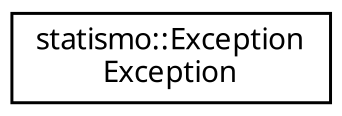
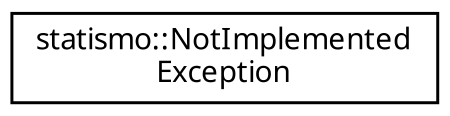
(171, 58) -> (225, 58)
